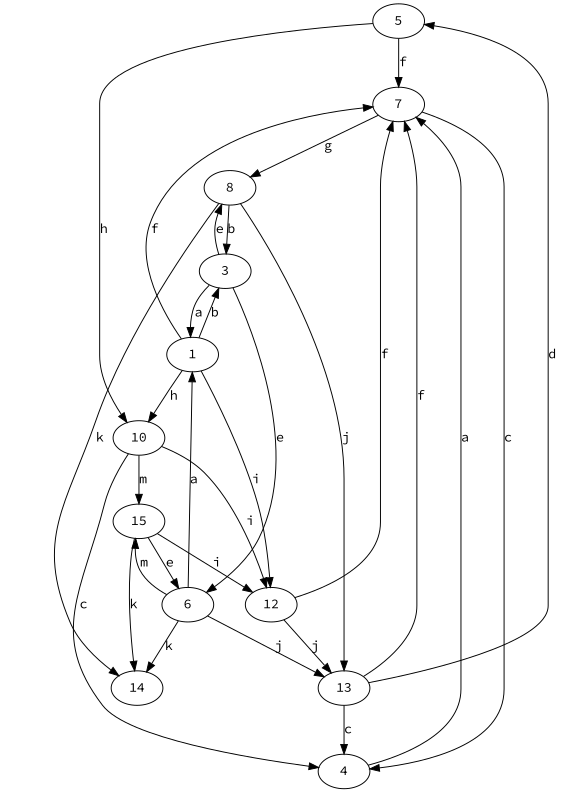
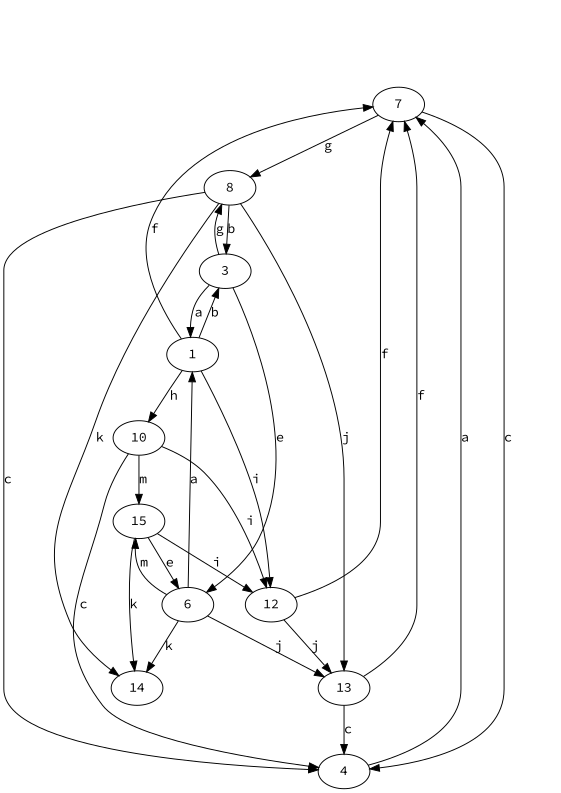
(399, 21) -> none
(220, 230) -> (220, 230)
none -> (4, 532)
